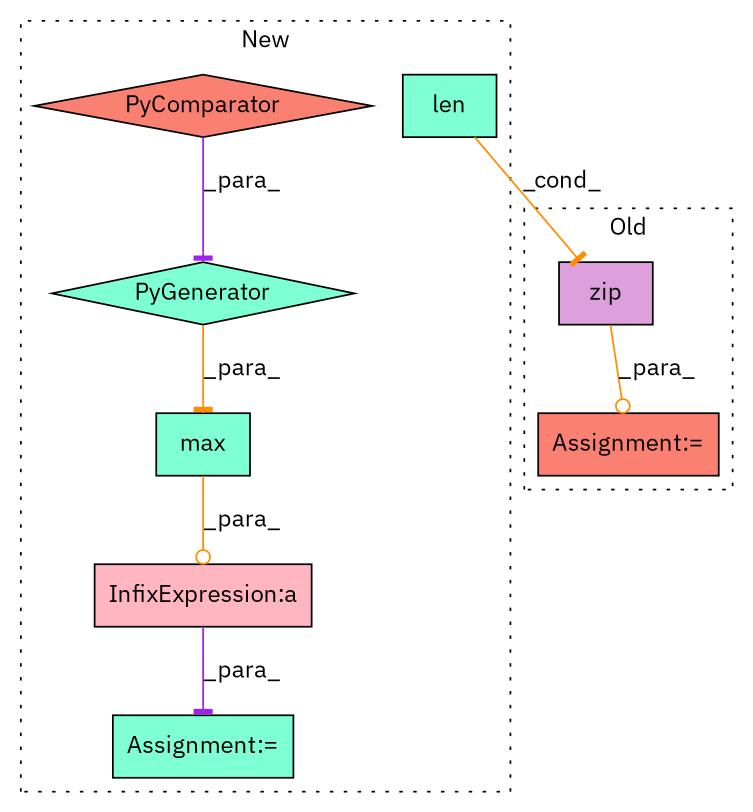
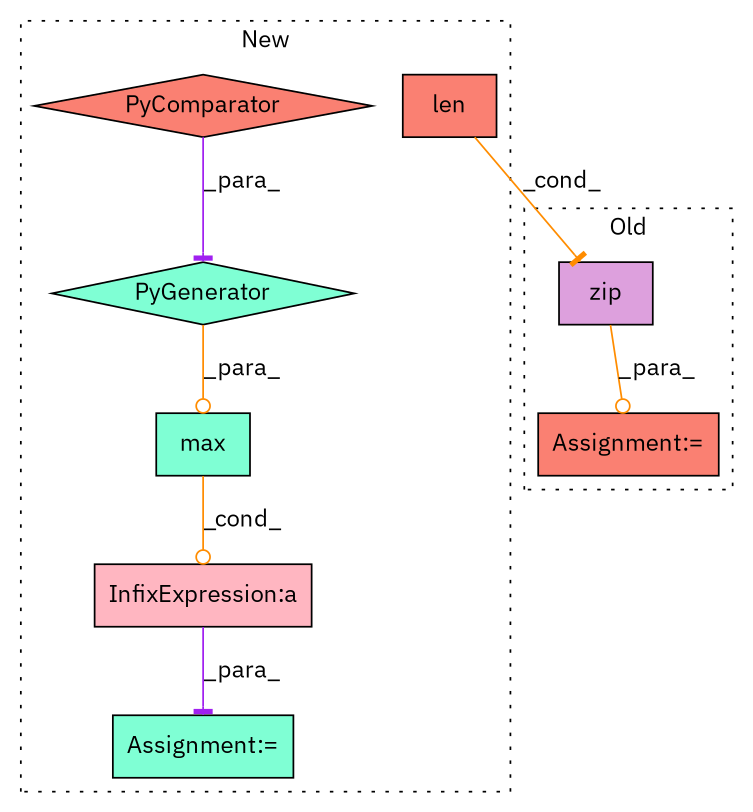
(450, 106) -> (450, 106)
(203, 365) -> (203, 362)
(243, 520) -> (243, 520)
